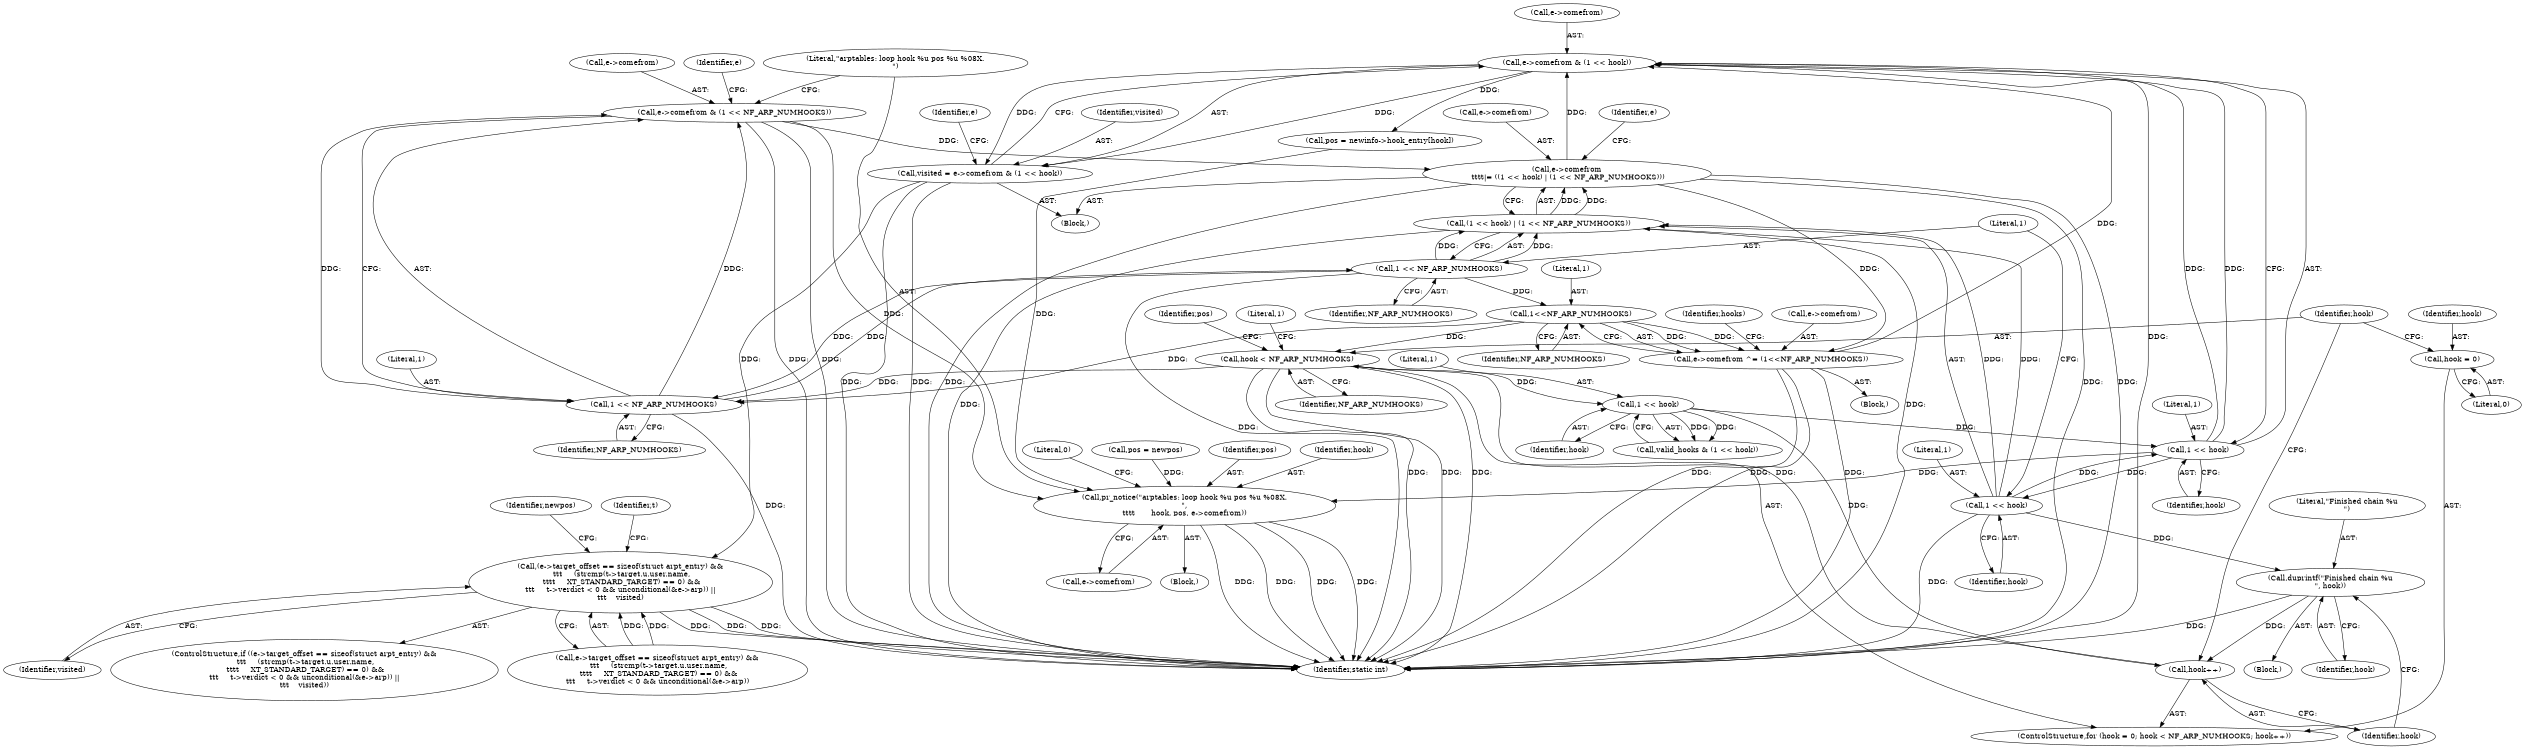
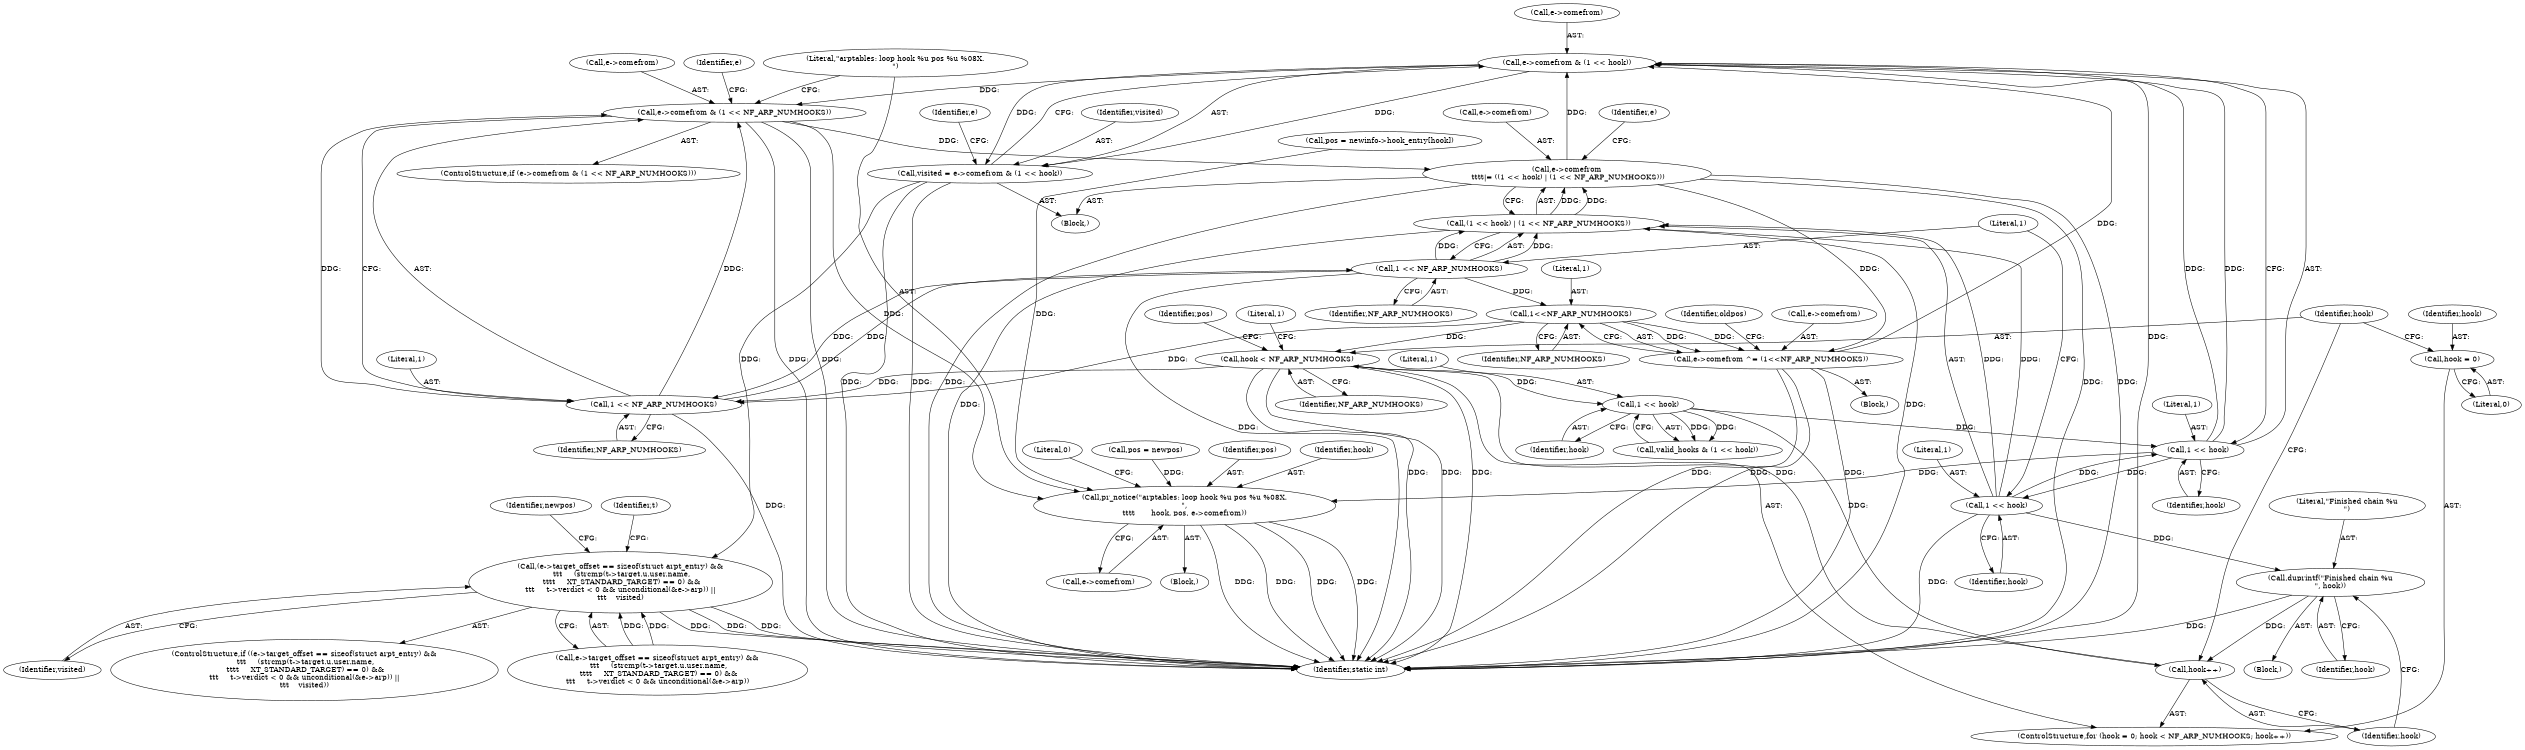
(1462, 94) -> (1039, 82)
none -> (569, 174)
(1714, 314) -> (1714, 314)
